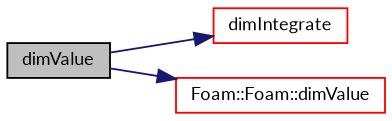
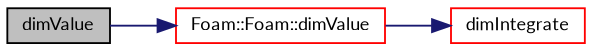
(152, 46) -> (409, 26)
